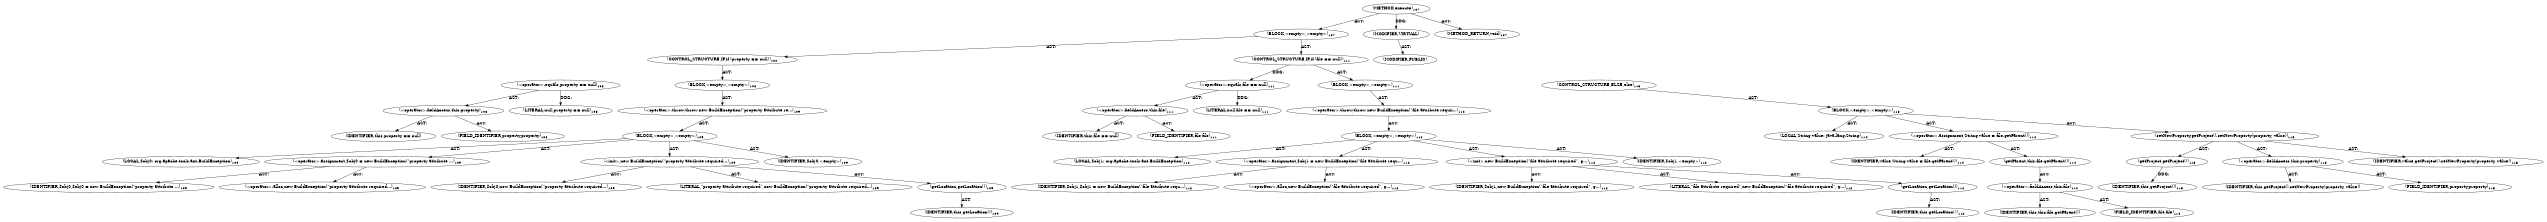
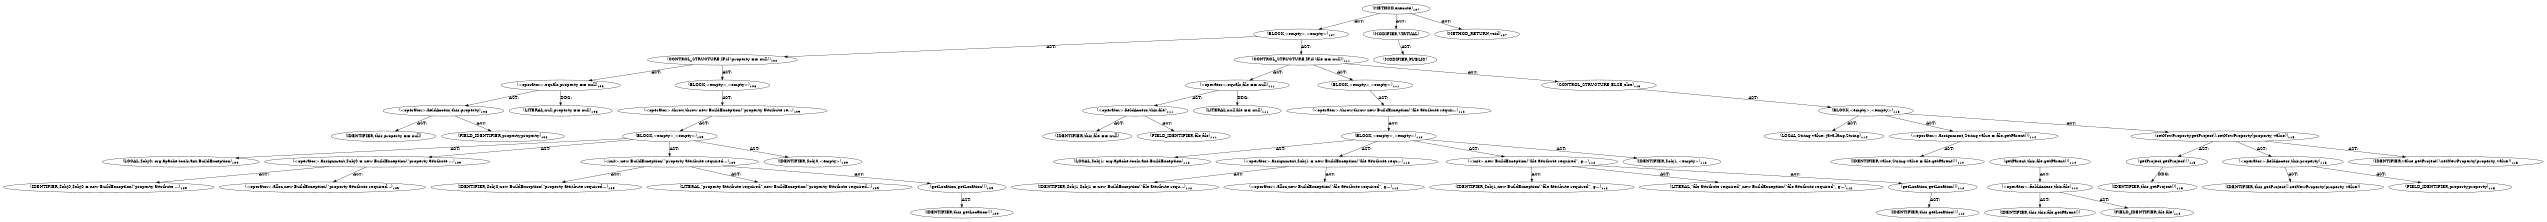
(1402, 22) -> (1402, 22)
none -> (642, 72)
(1279, 73) -> (1279, 73)
none -> (1450, 73)
(2006, 149) -> none
